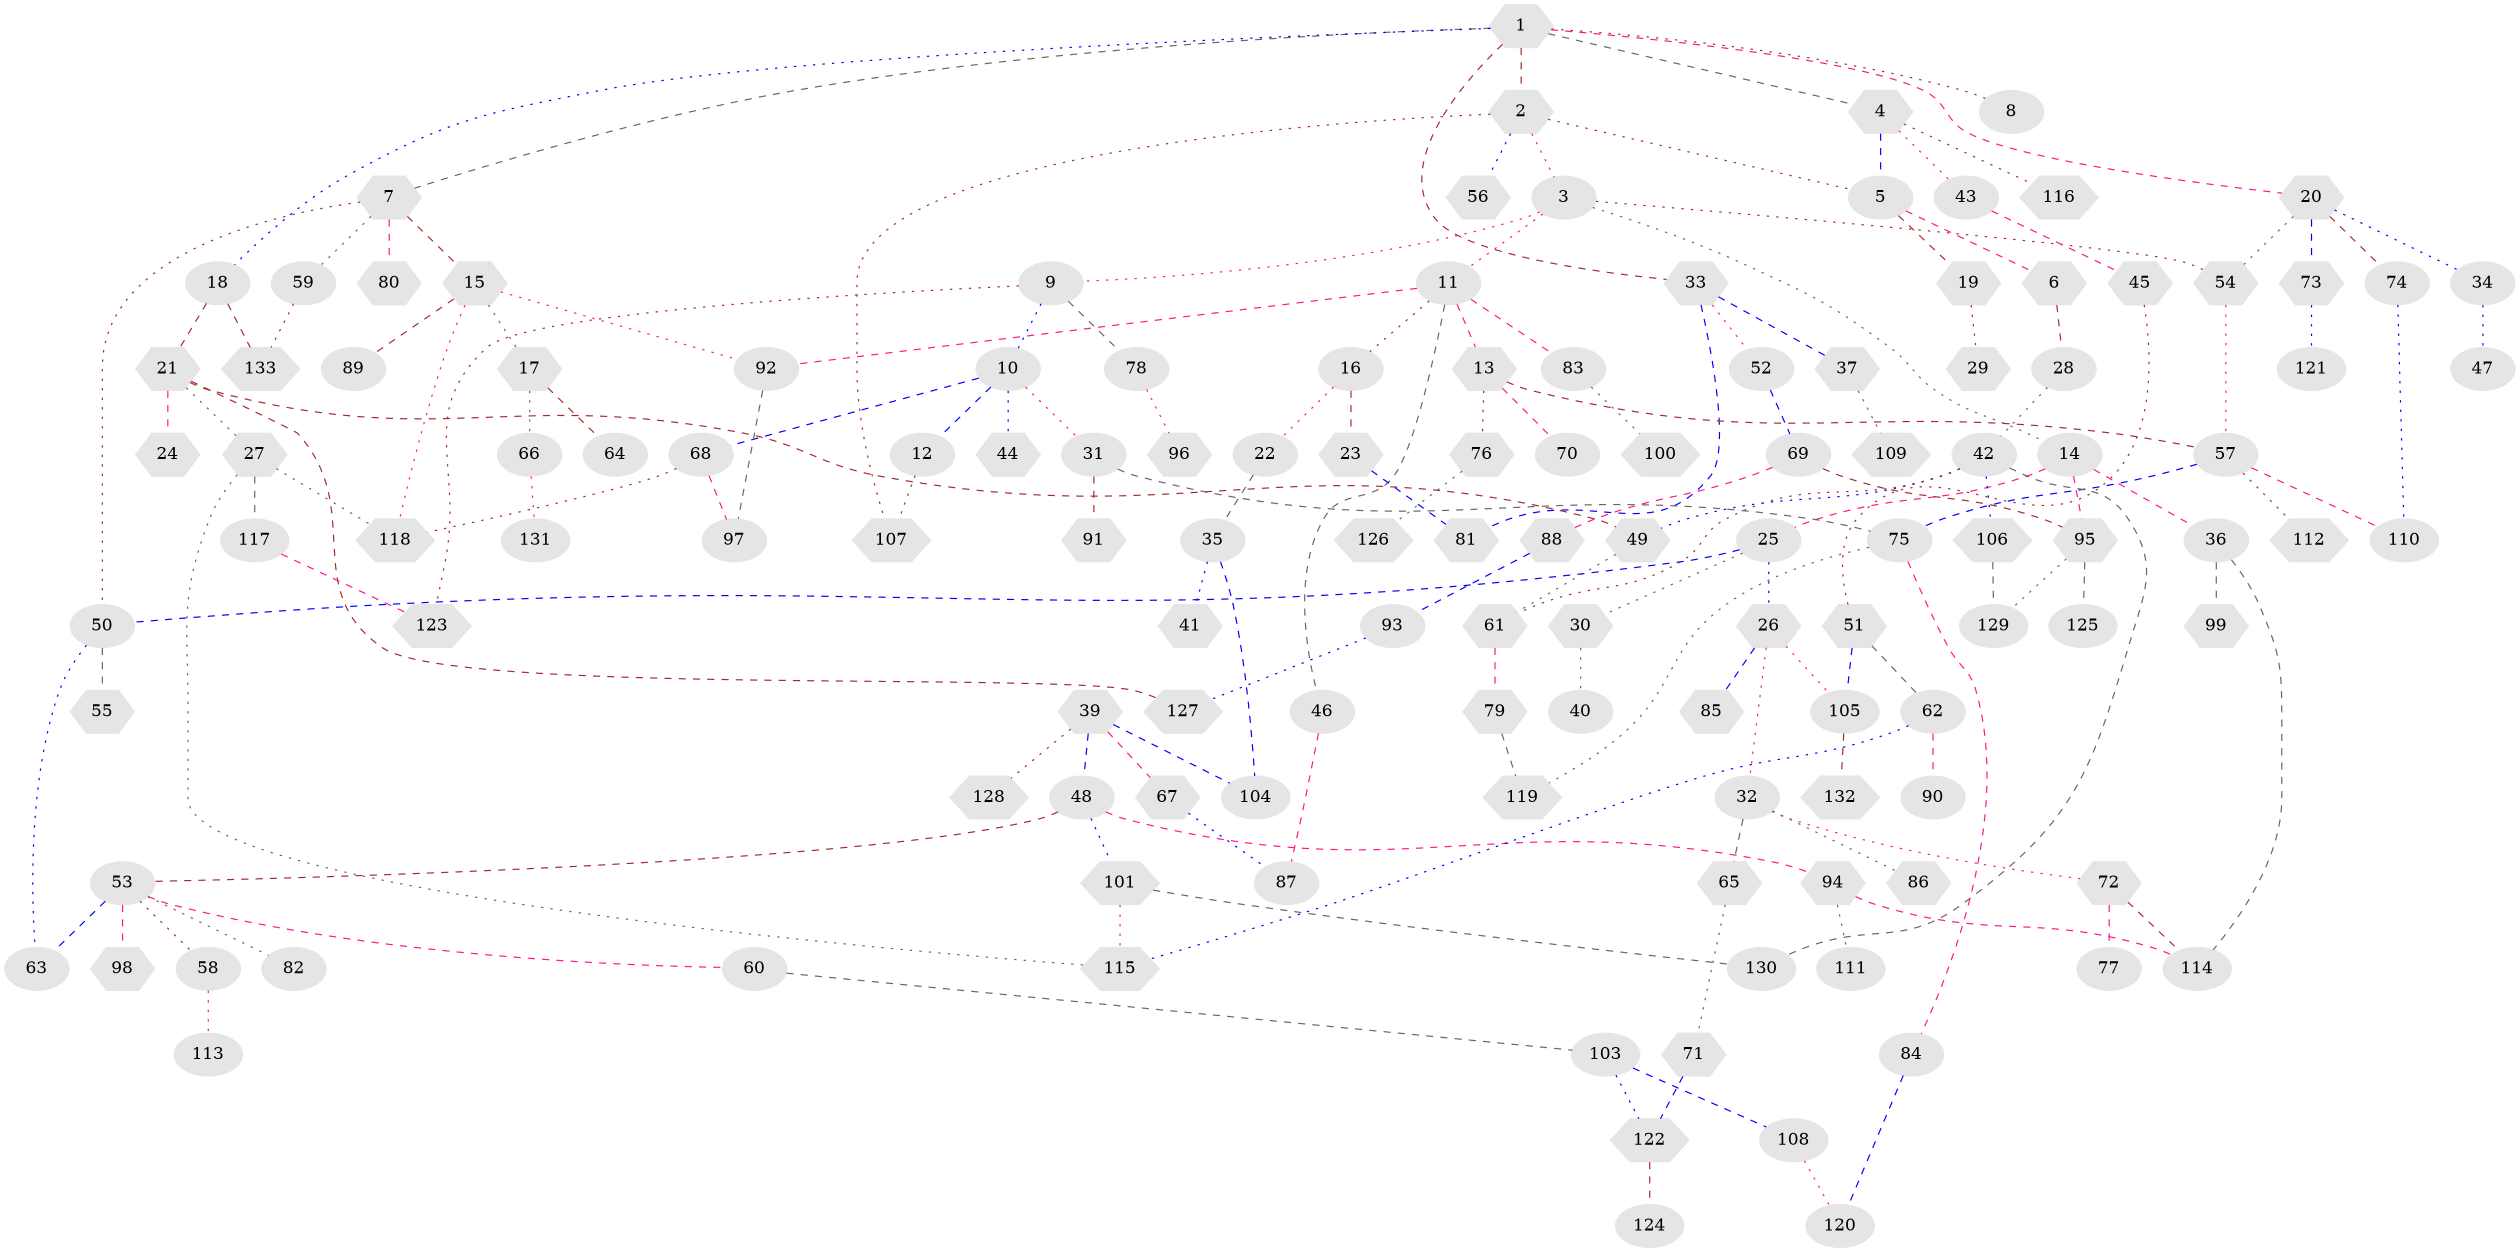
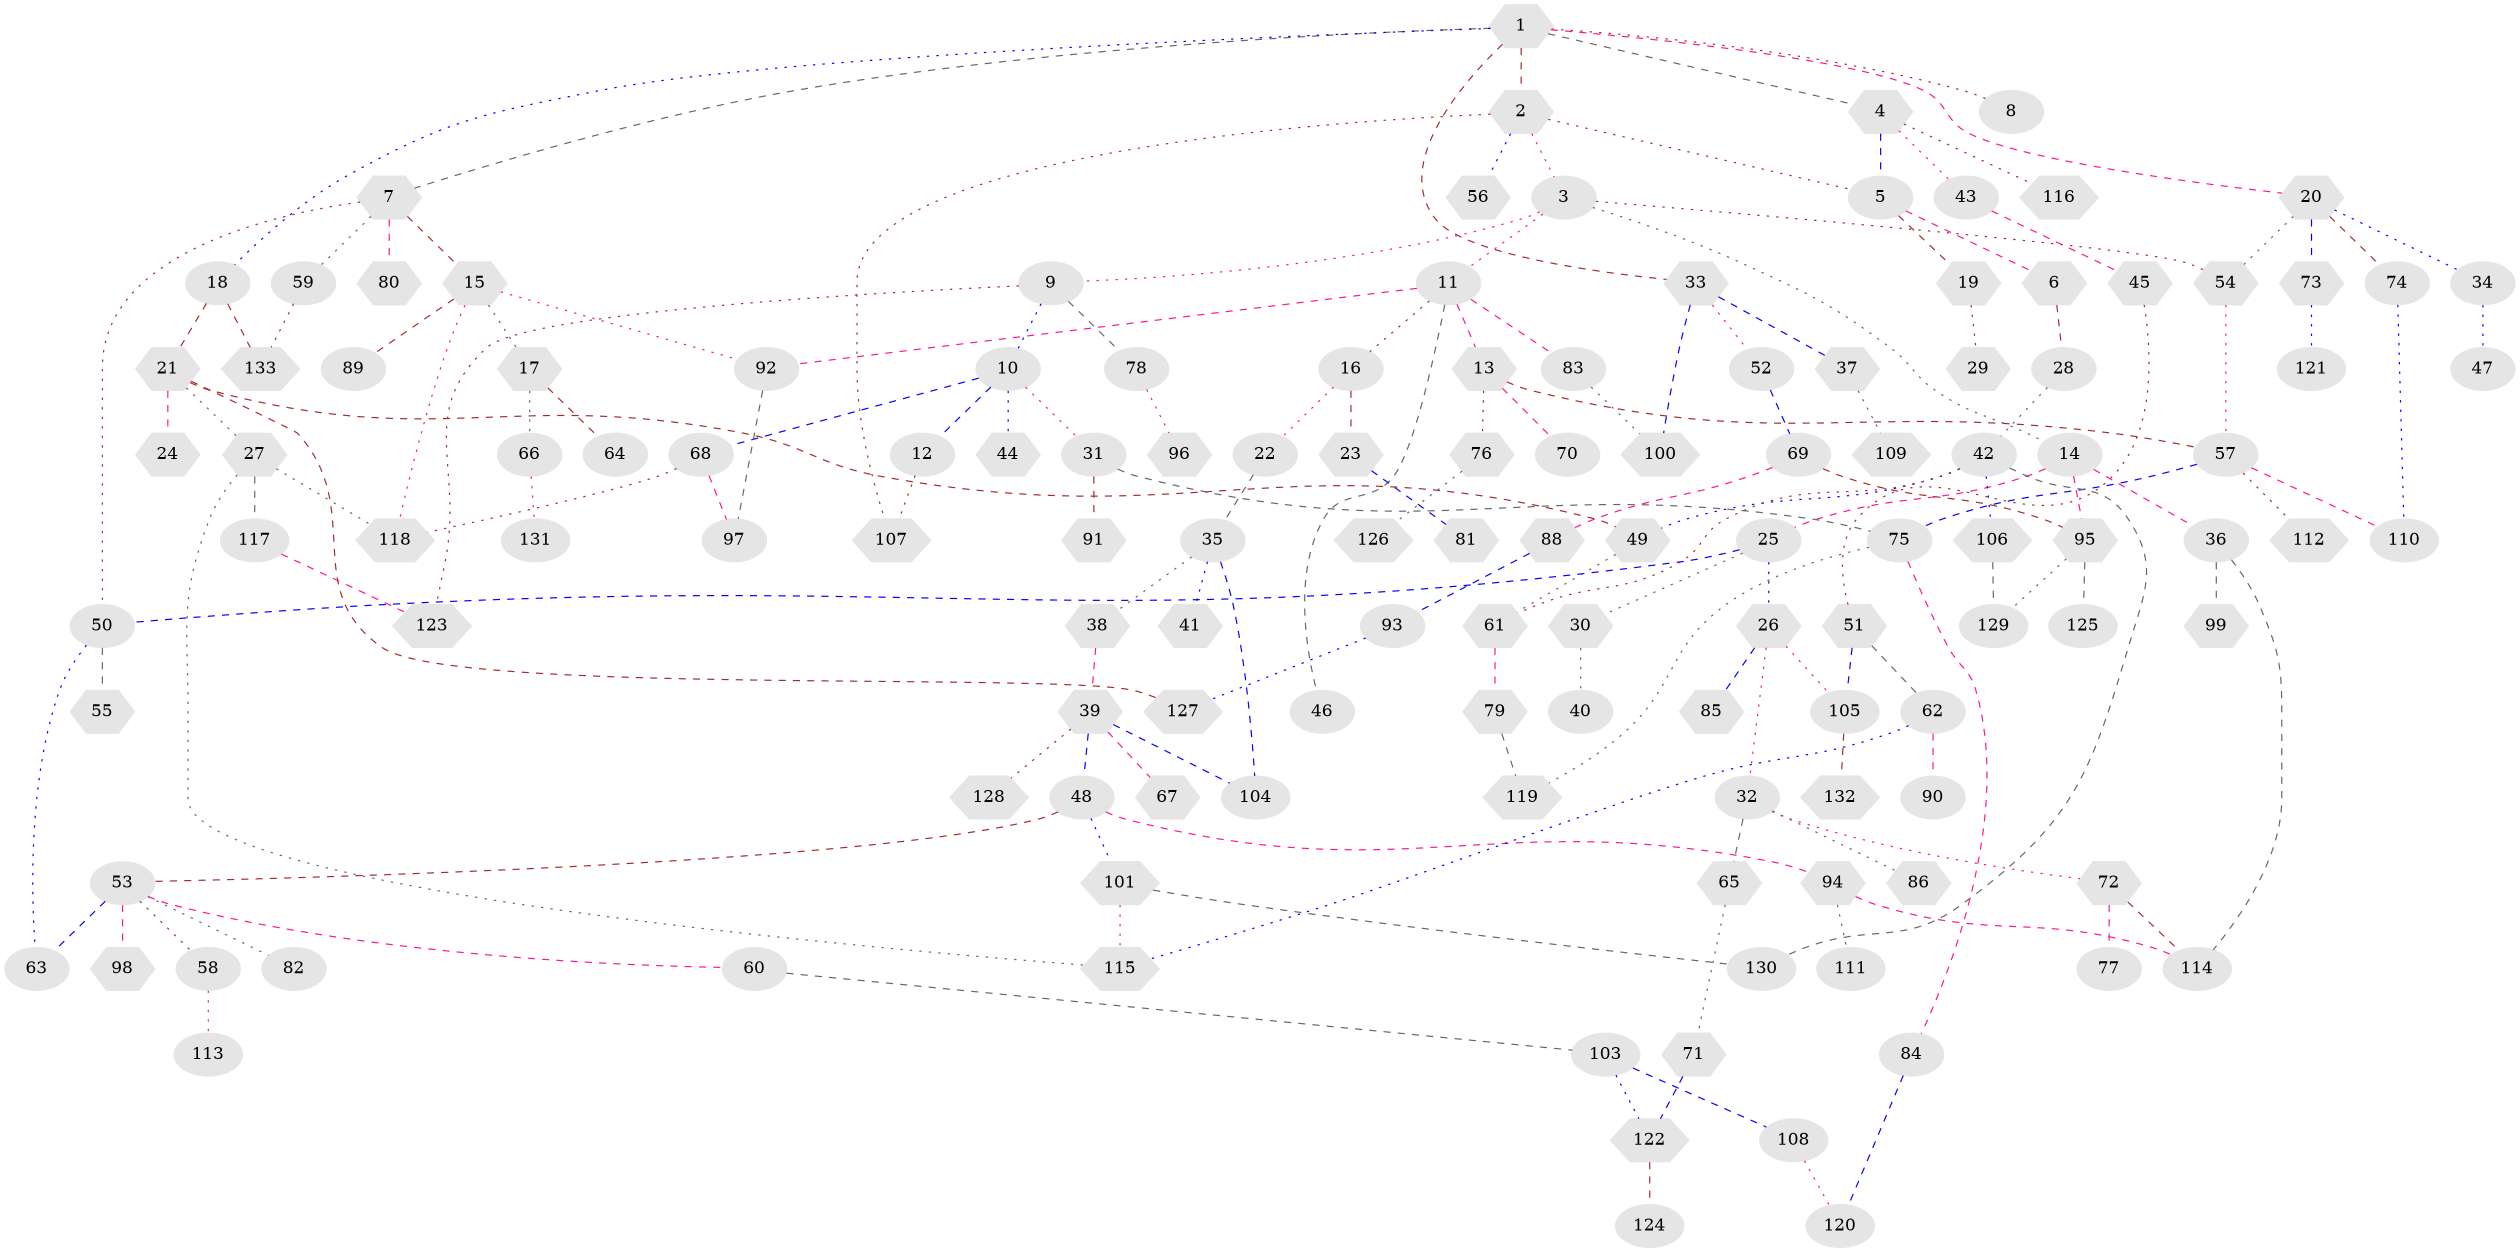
(1710, 476) -> (1675, 369)
none -> (1097, 626)
(1287, 883) -> none
